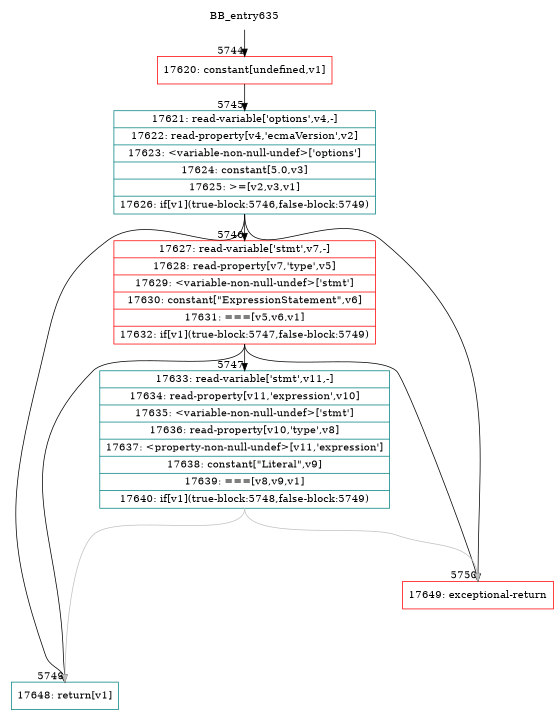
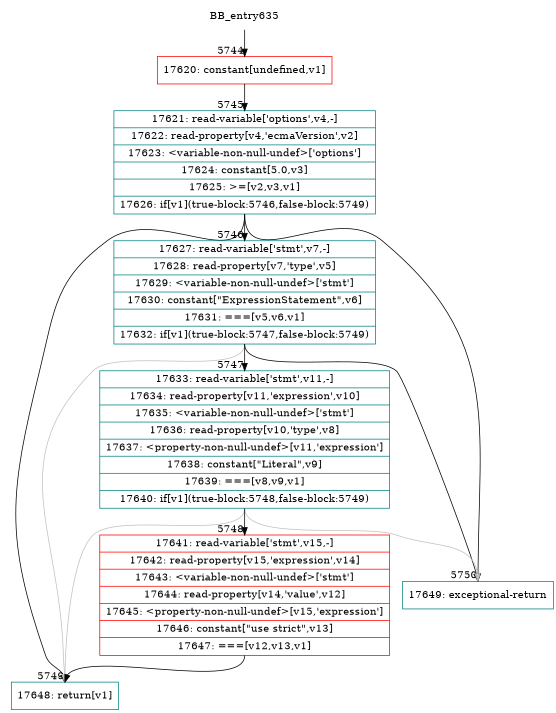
(245, 292) -> (245, 292)
(50, 437) -> (50, 437)
none -> (245, 595)
(478, 595) -> (478, 595)
